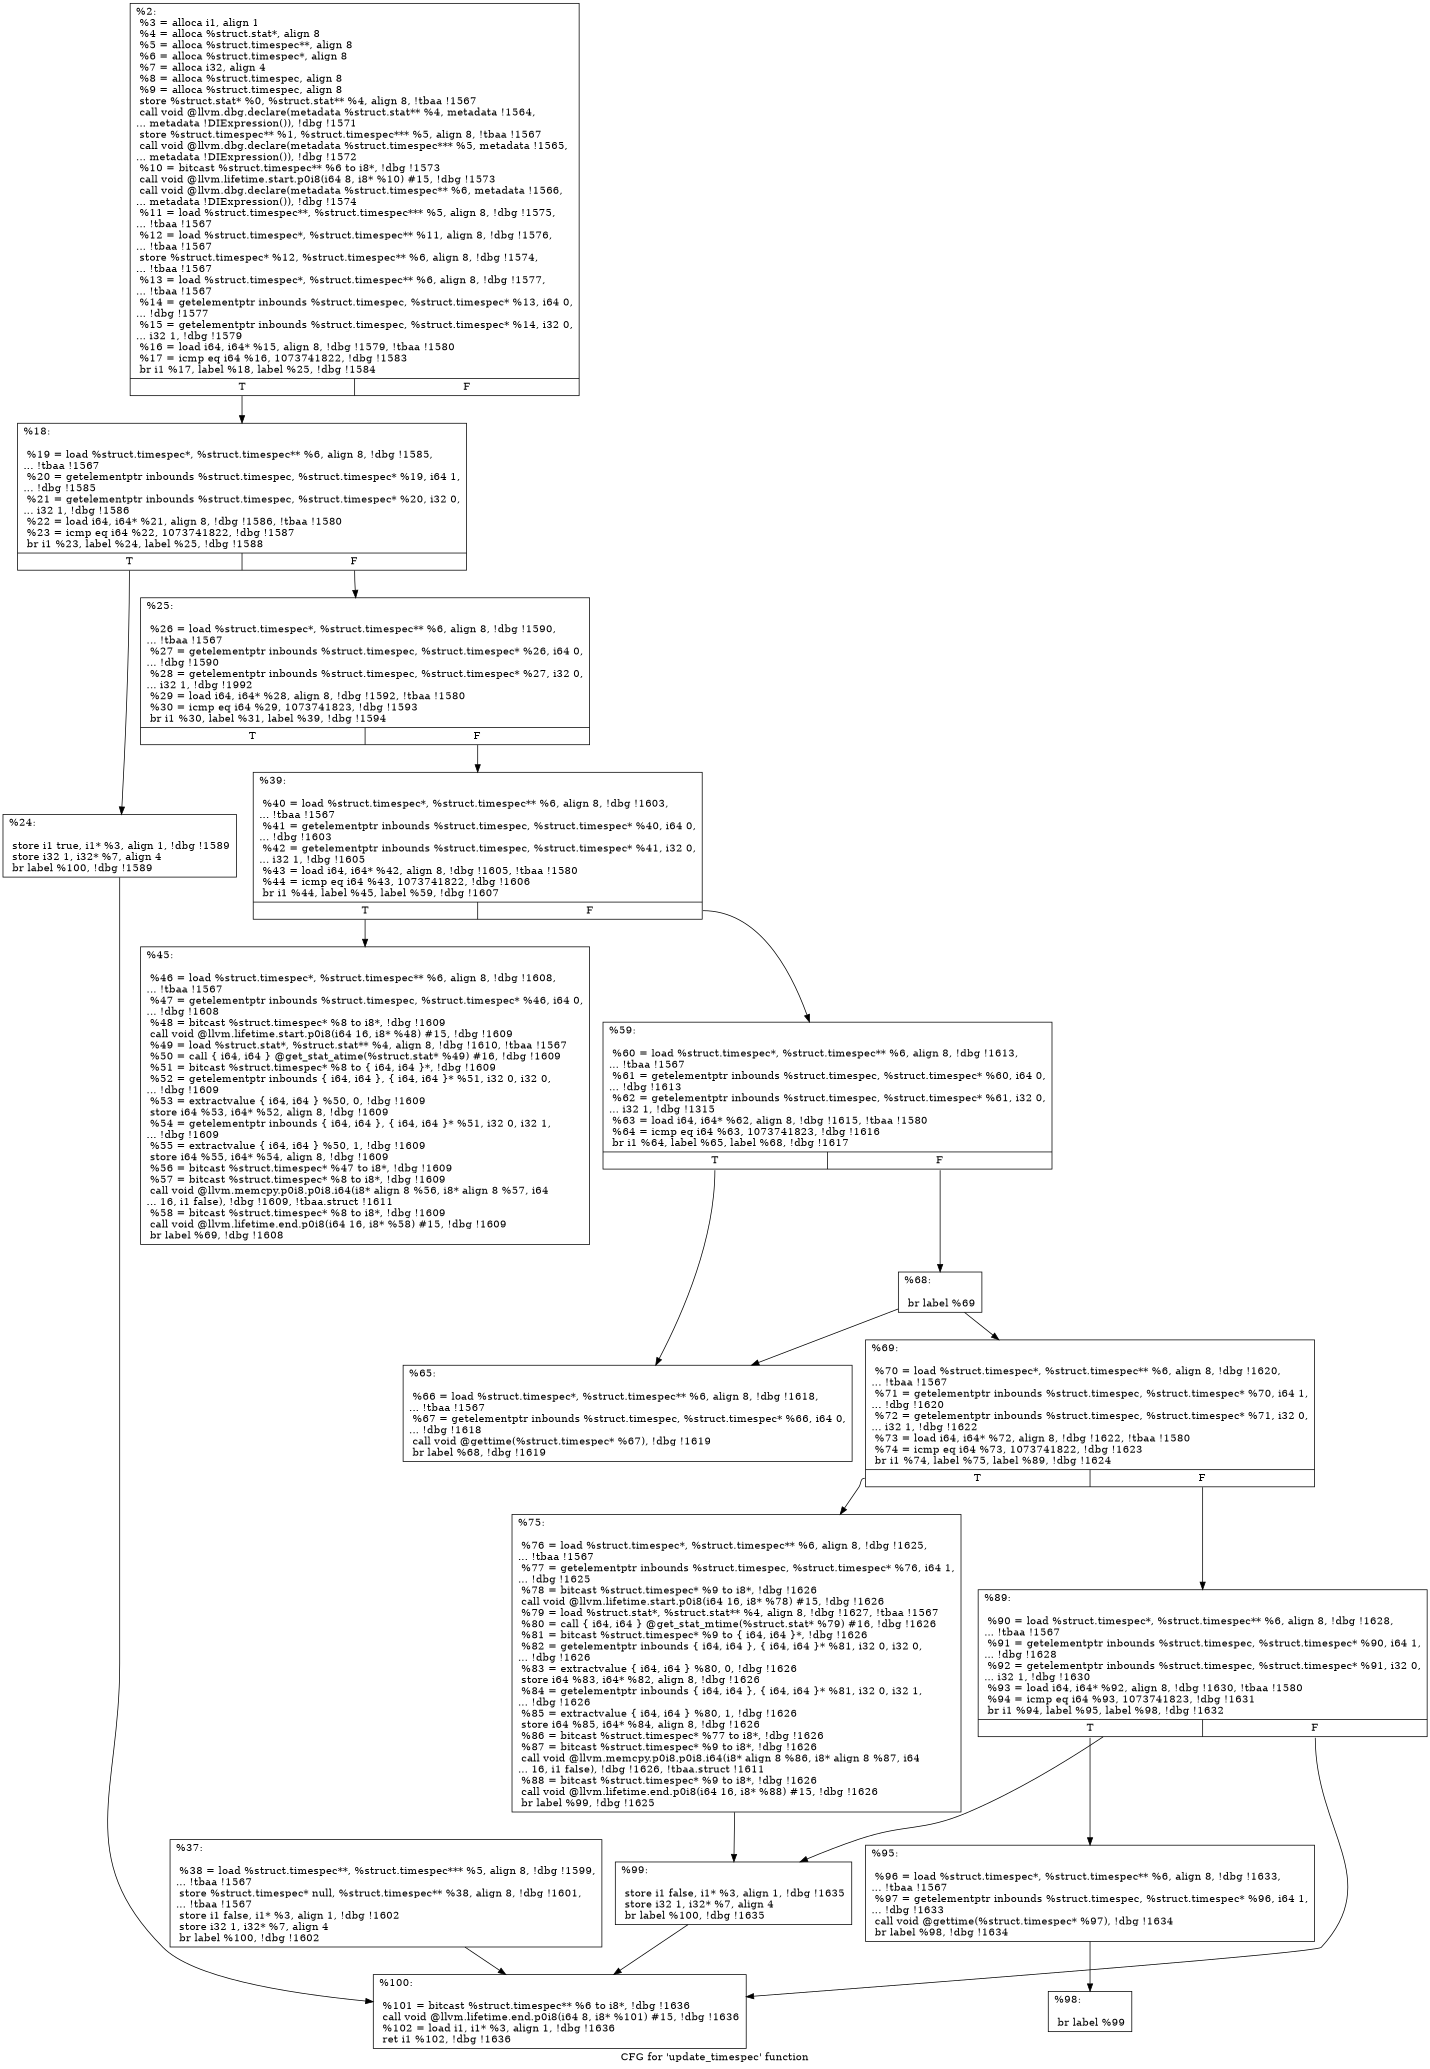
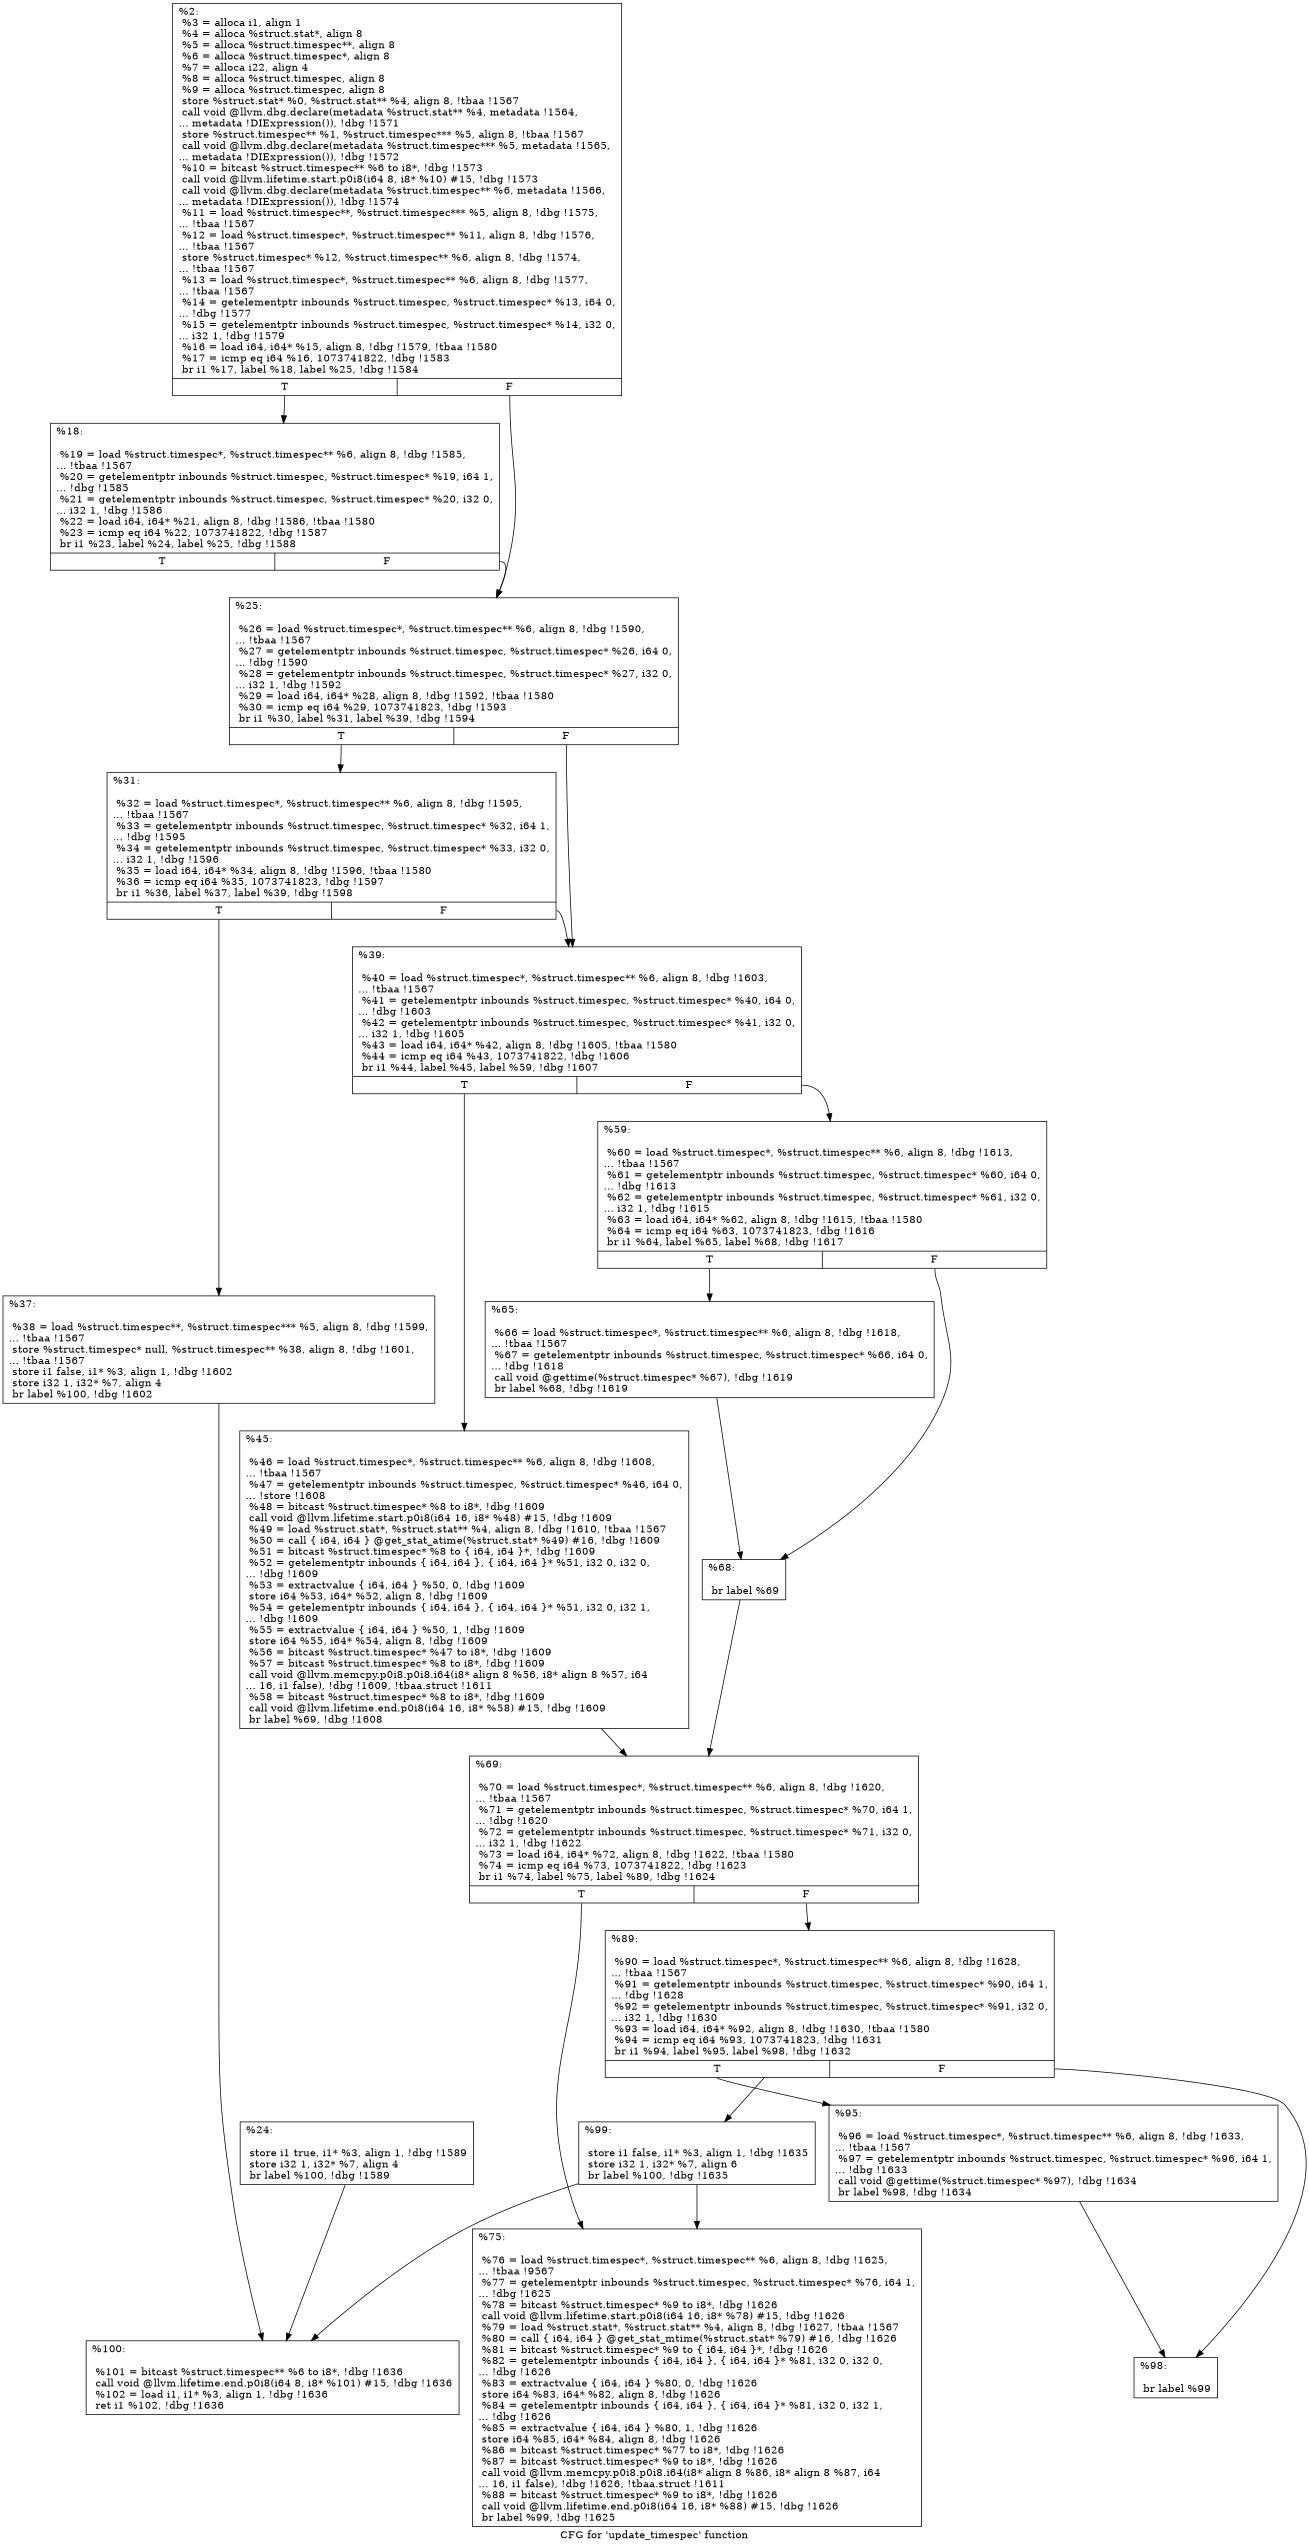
(201, 67) -> (244, 67)
none -> (515, 494)
(200, 685) -> (289, 685)
(127, 689) -> none
none -> (332, 846)
(183, 1012) -> (286, 1496)
(662, 1109) -> (657, 1209)
(828, 1336) -> (728, 1475)
(556, 1557) -> (517, 2271)
none -> (611, 1739)
(734, 1833) -> (697, 2203)
(698, 1904) -> (661, 2164)
(1148, 1965) -> (1297, 2126)
